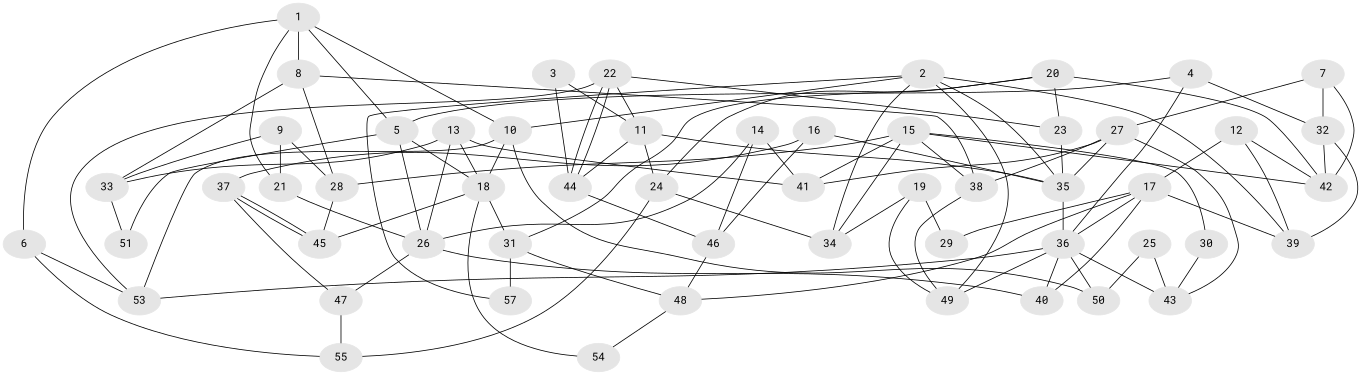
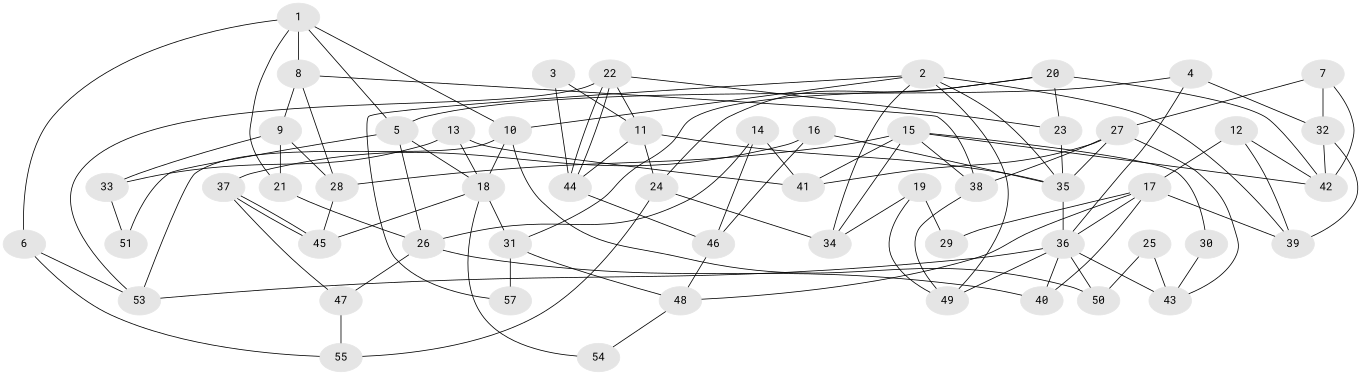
(203, 131) -> (289, 102)
(439, 187) -> none
